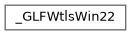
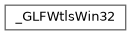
(65, 17) -> (65, 17)
